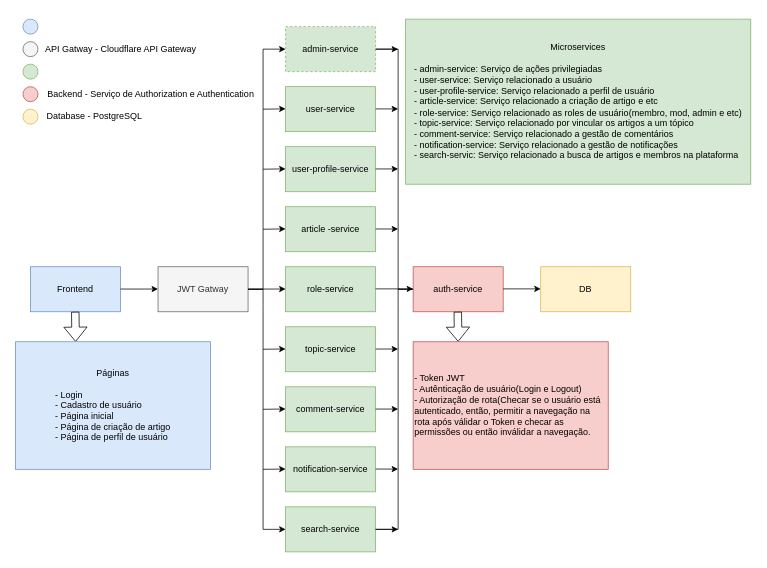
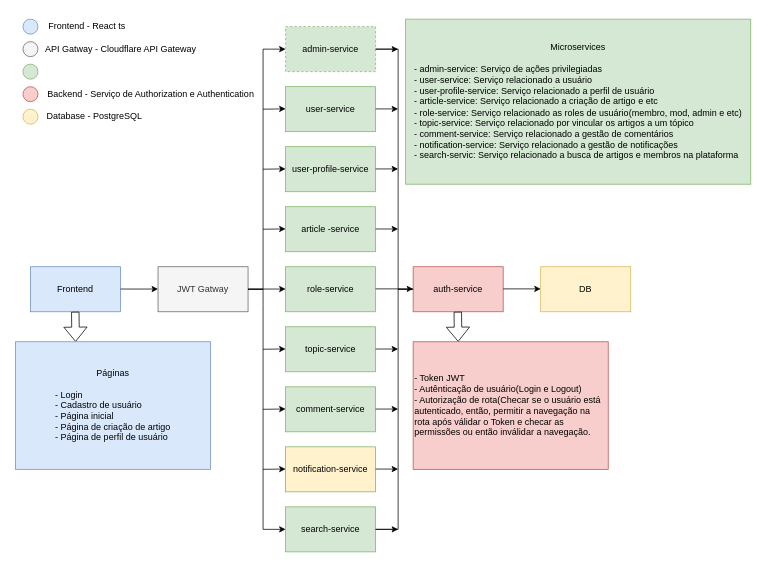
none -> (87, 27)
(330, 469) -> (330, 469)
